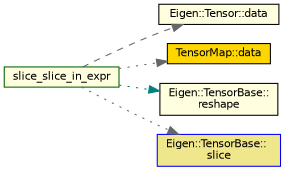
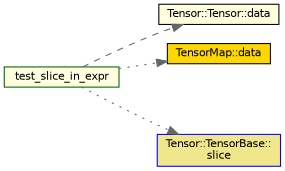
(219, 14) -> (219, 14)
(62, 77) -> (62, 77)
(219, 99) -> none
(219, 150) -> (219, 150)
